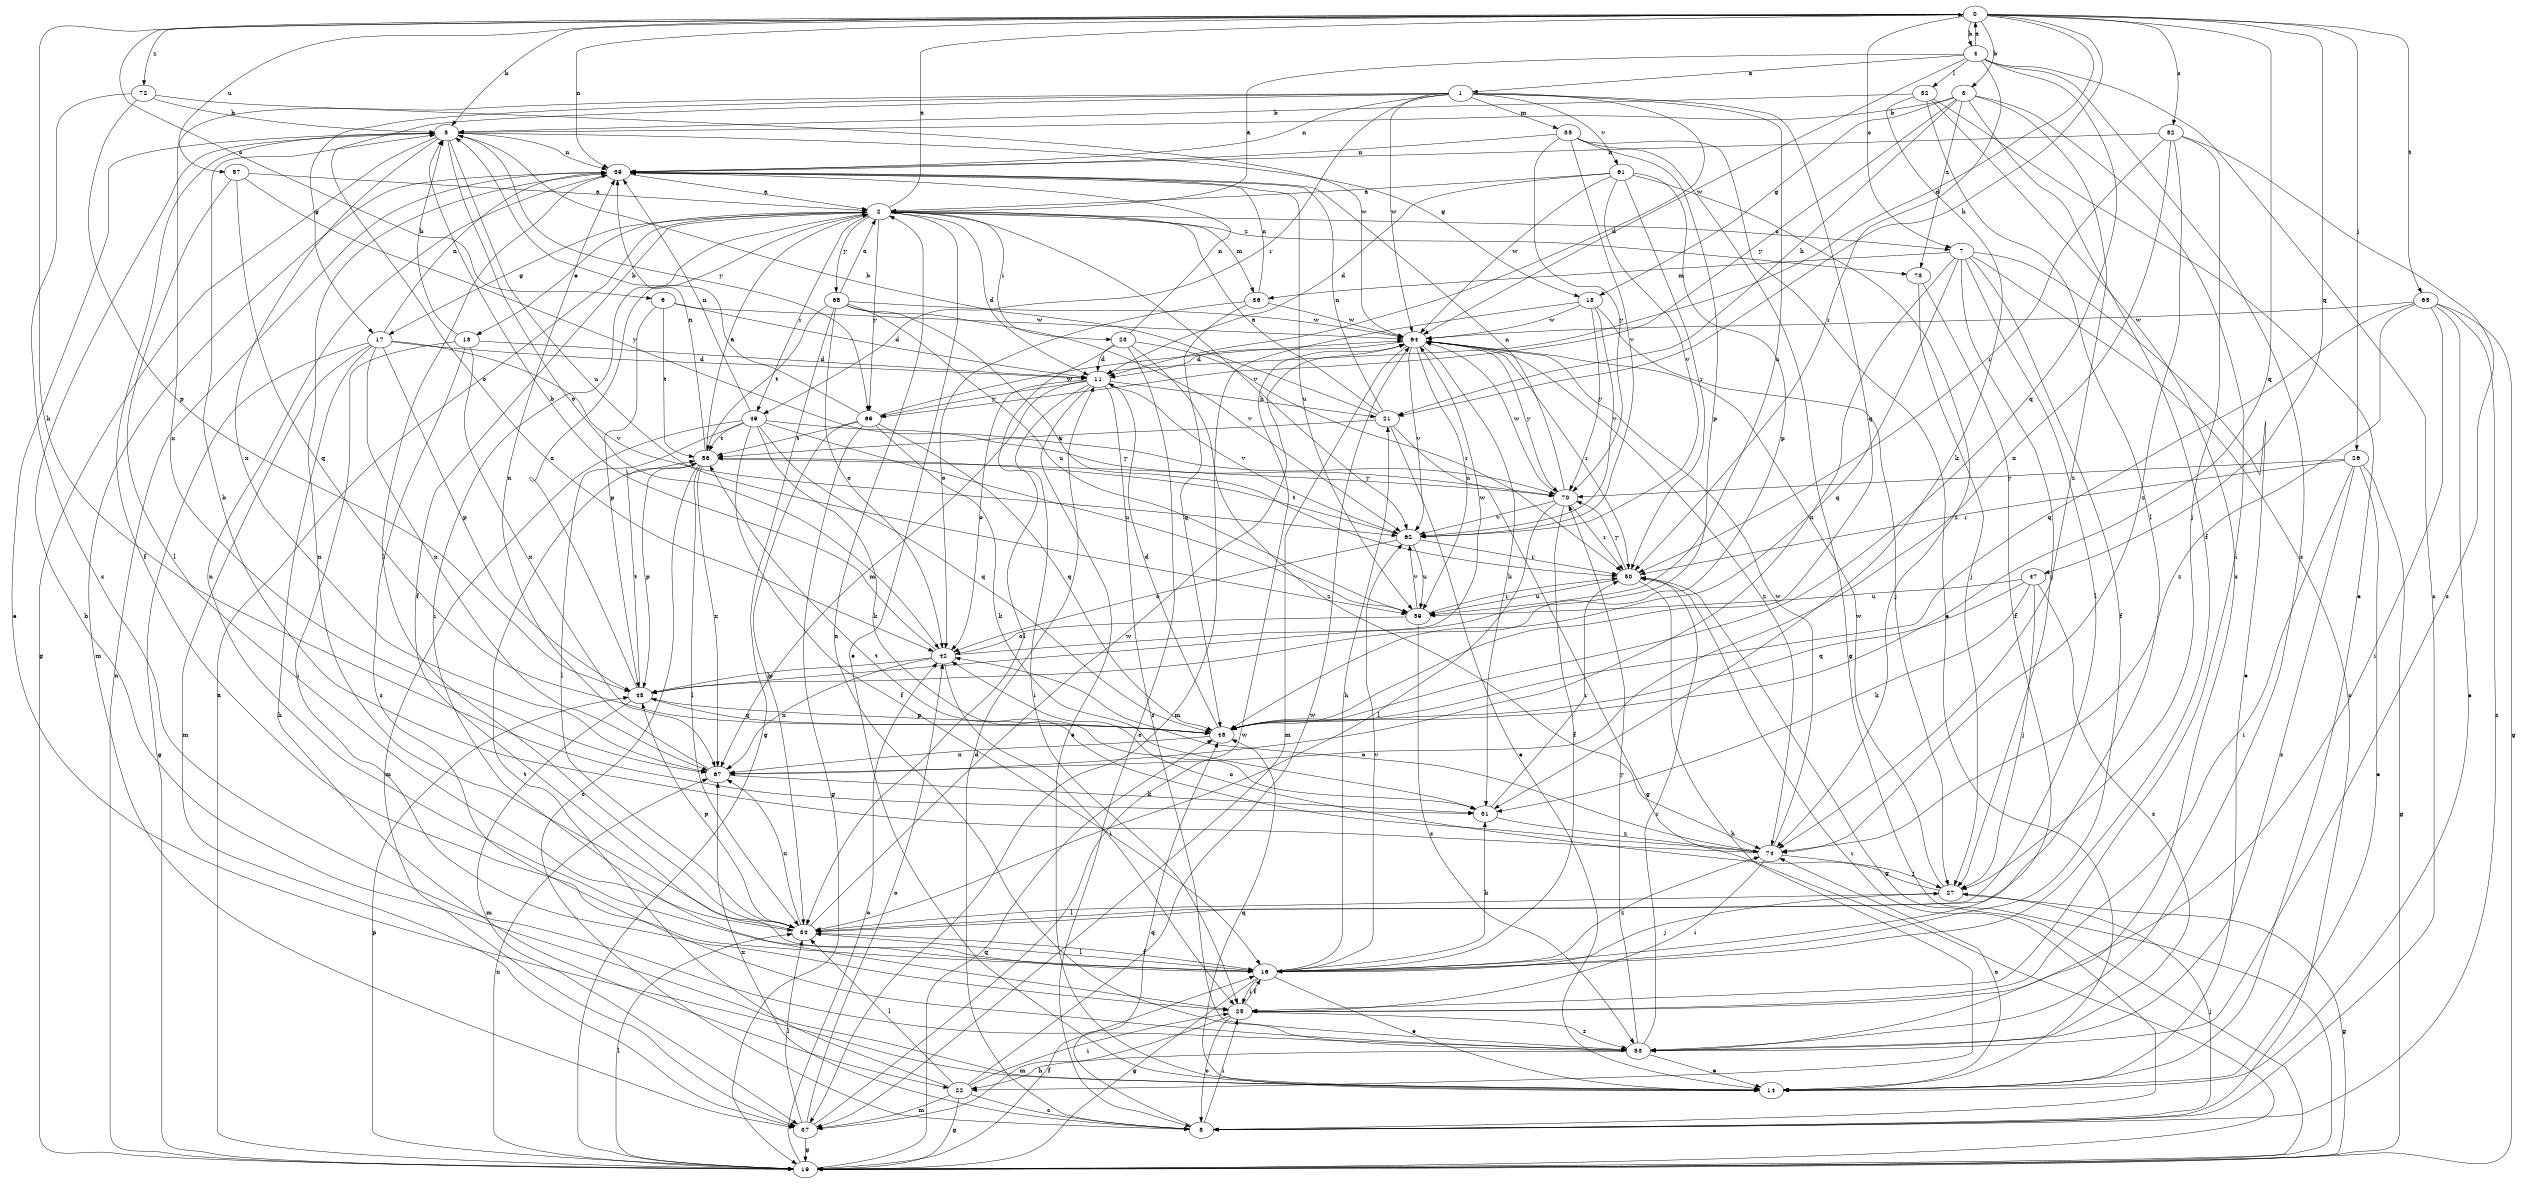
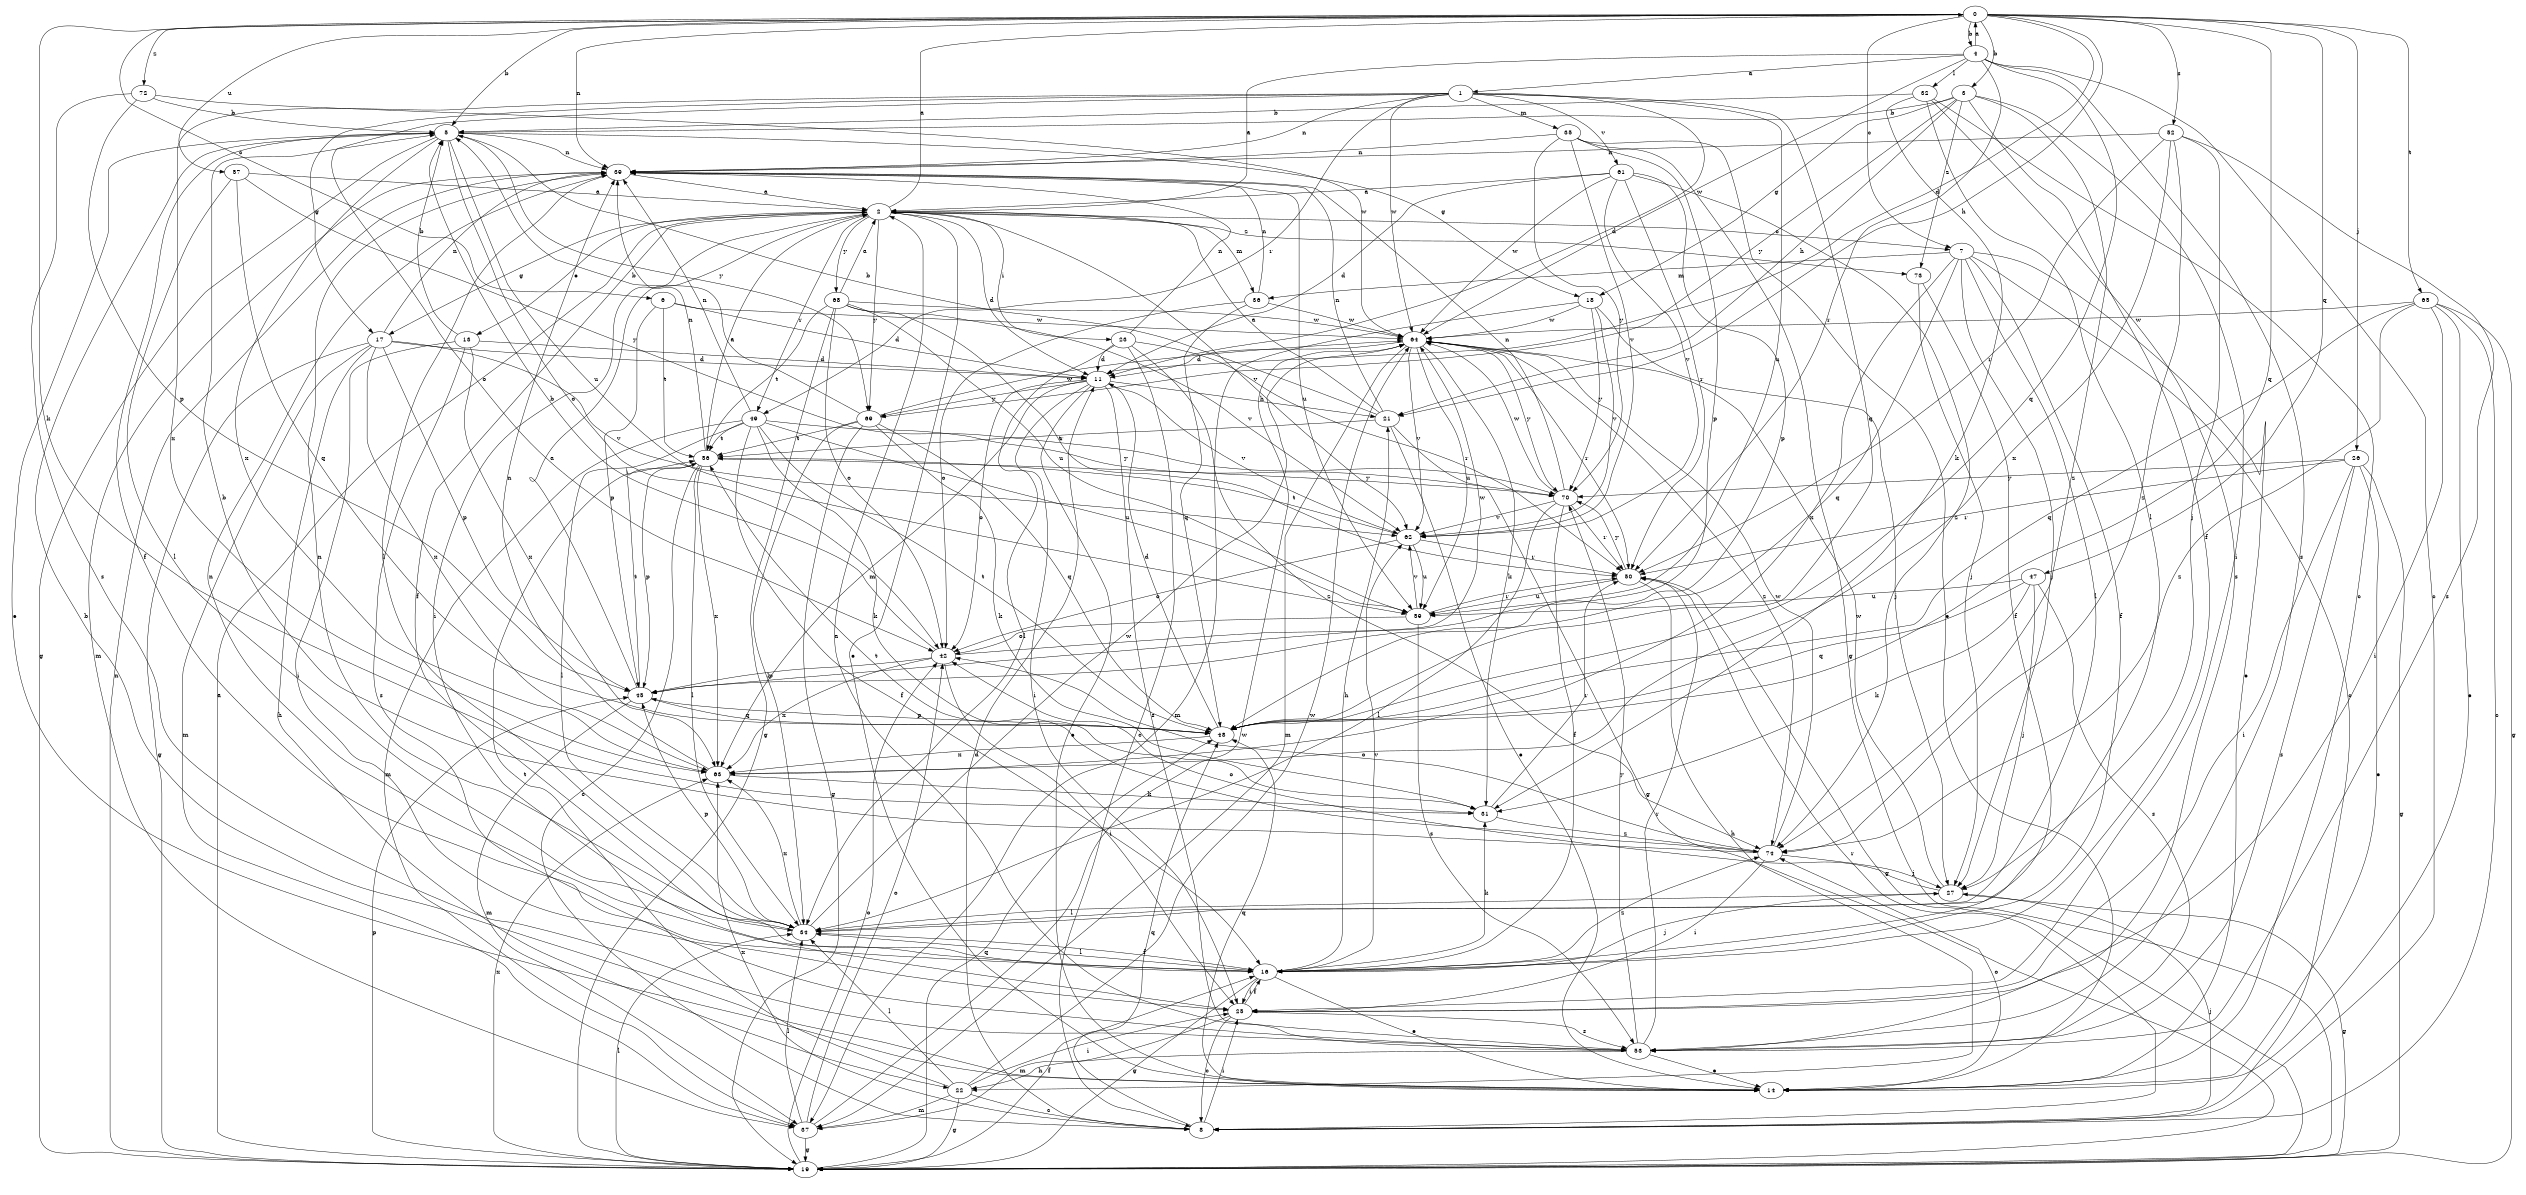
(983, 577) -> (983, 577)
(2359, 597) -> (2359, 597)
(718, 774) -> (718, 774)
